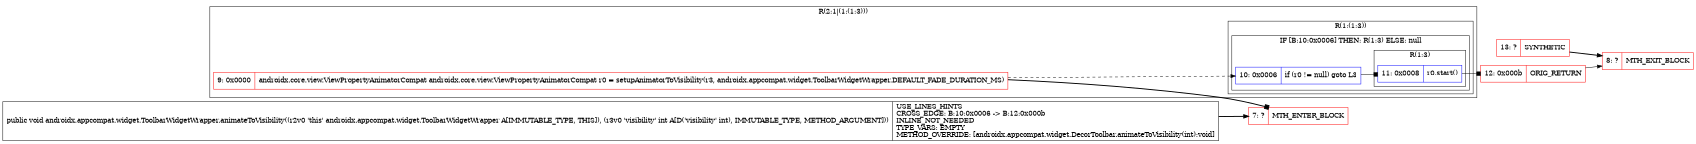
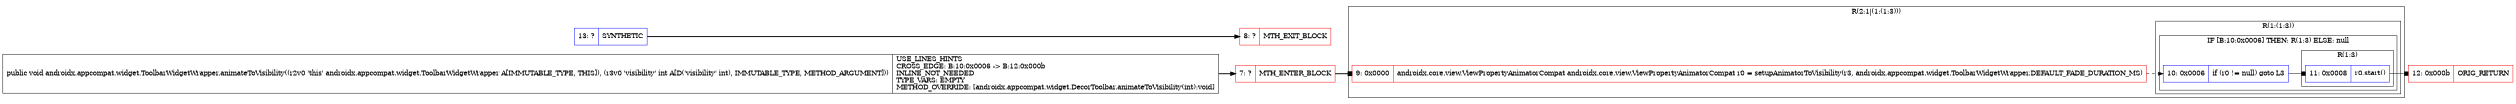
(1533, 48) -> (611, 37)
(1591, 67) -> none
(1137, 88) -> (1341, 74)
